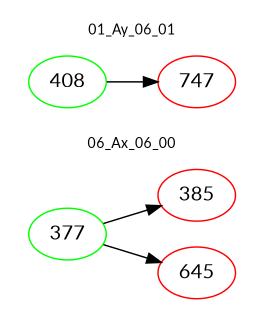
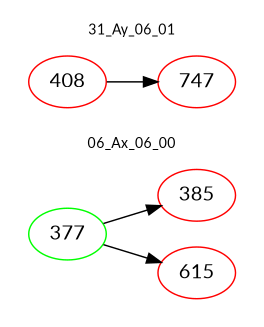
(132, 31) -> (132, 31)
(67, 82) -> (67, 82)
(197, 273) -> (197, 273)
